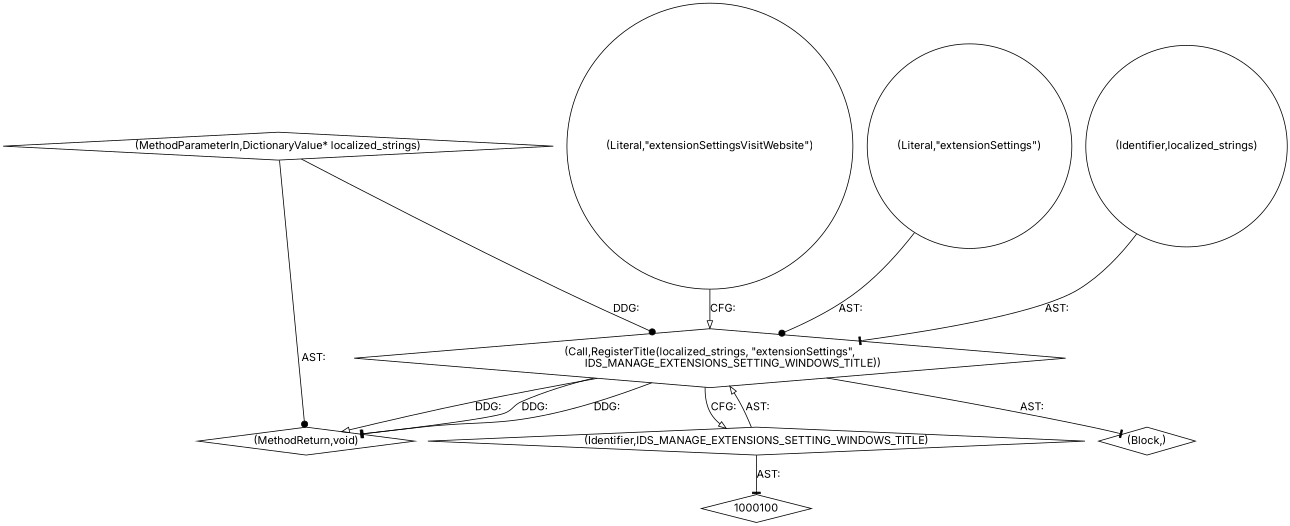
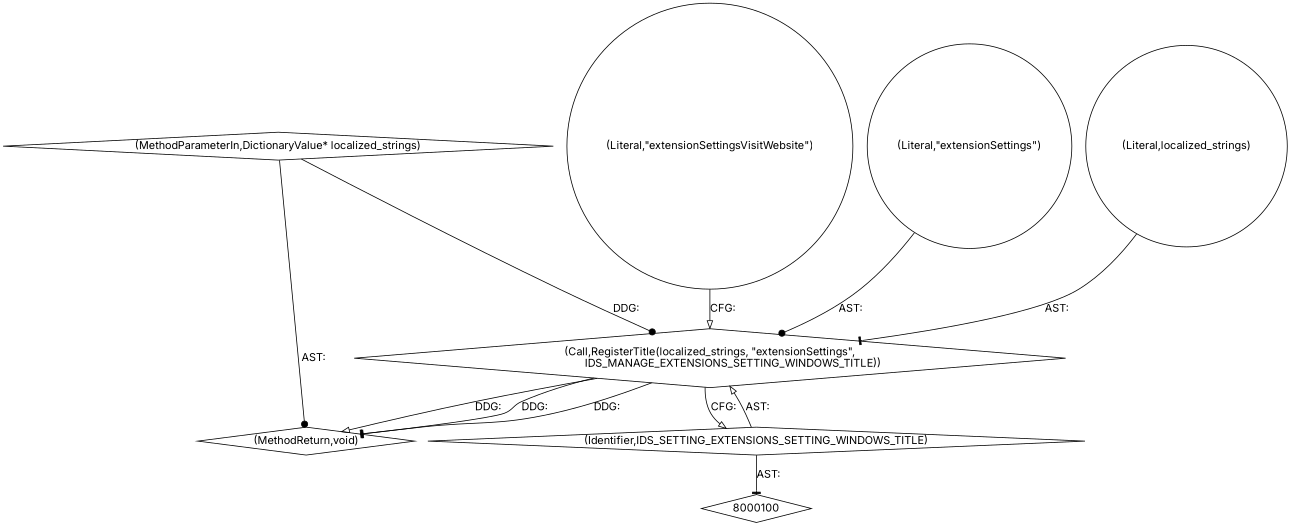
(1187, 146) -> (1187, 146)
(756, 441) -> (756, 441)
(1147, 441) -> none
(756, 509) -> (756, 509)
